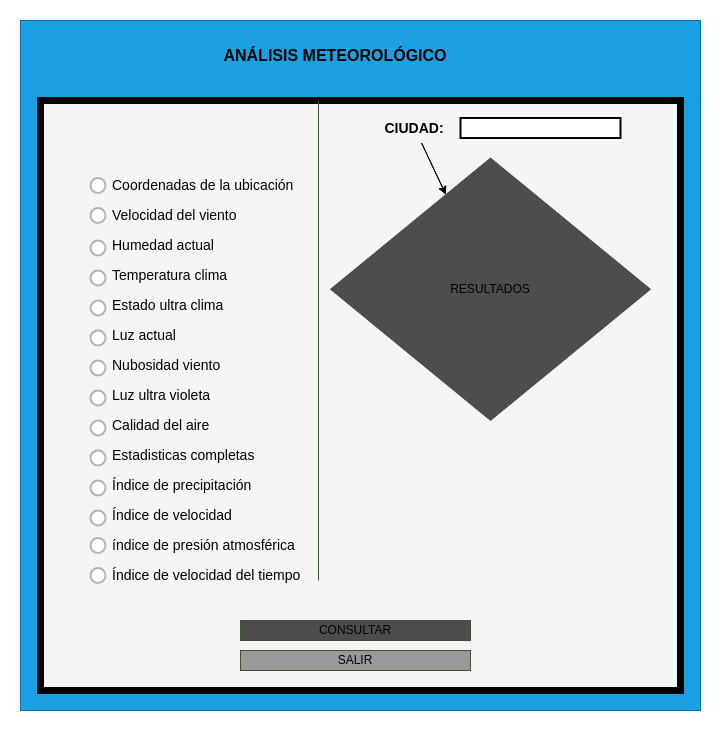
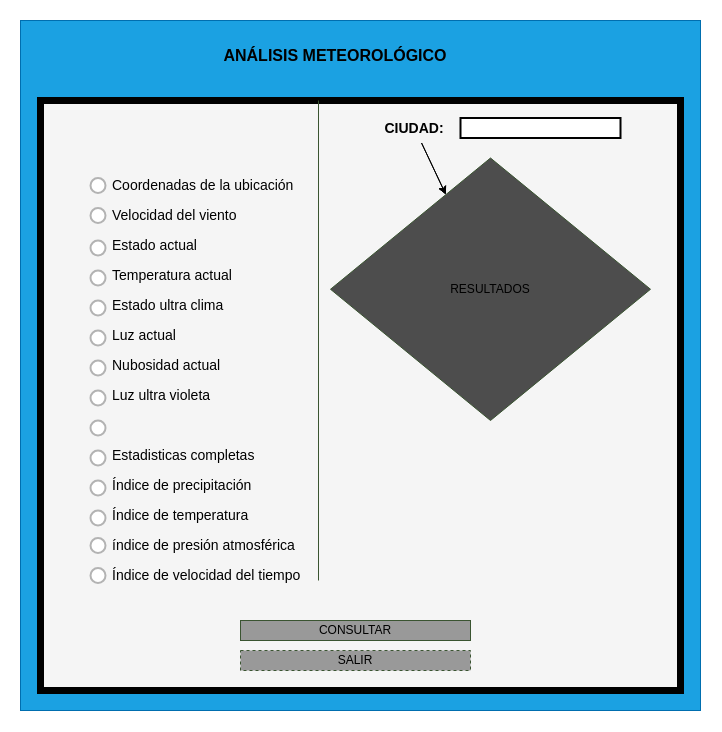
(164, 246) -> (160, 246)
(174, 276) -> (179, 276)
(170, 366) -> (170, 366)
(211, 426) -> none
(178, 516) -> (189, 516)
(356, 631) -> (356, 631)
(356, 661) -> (356, 661)
